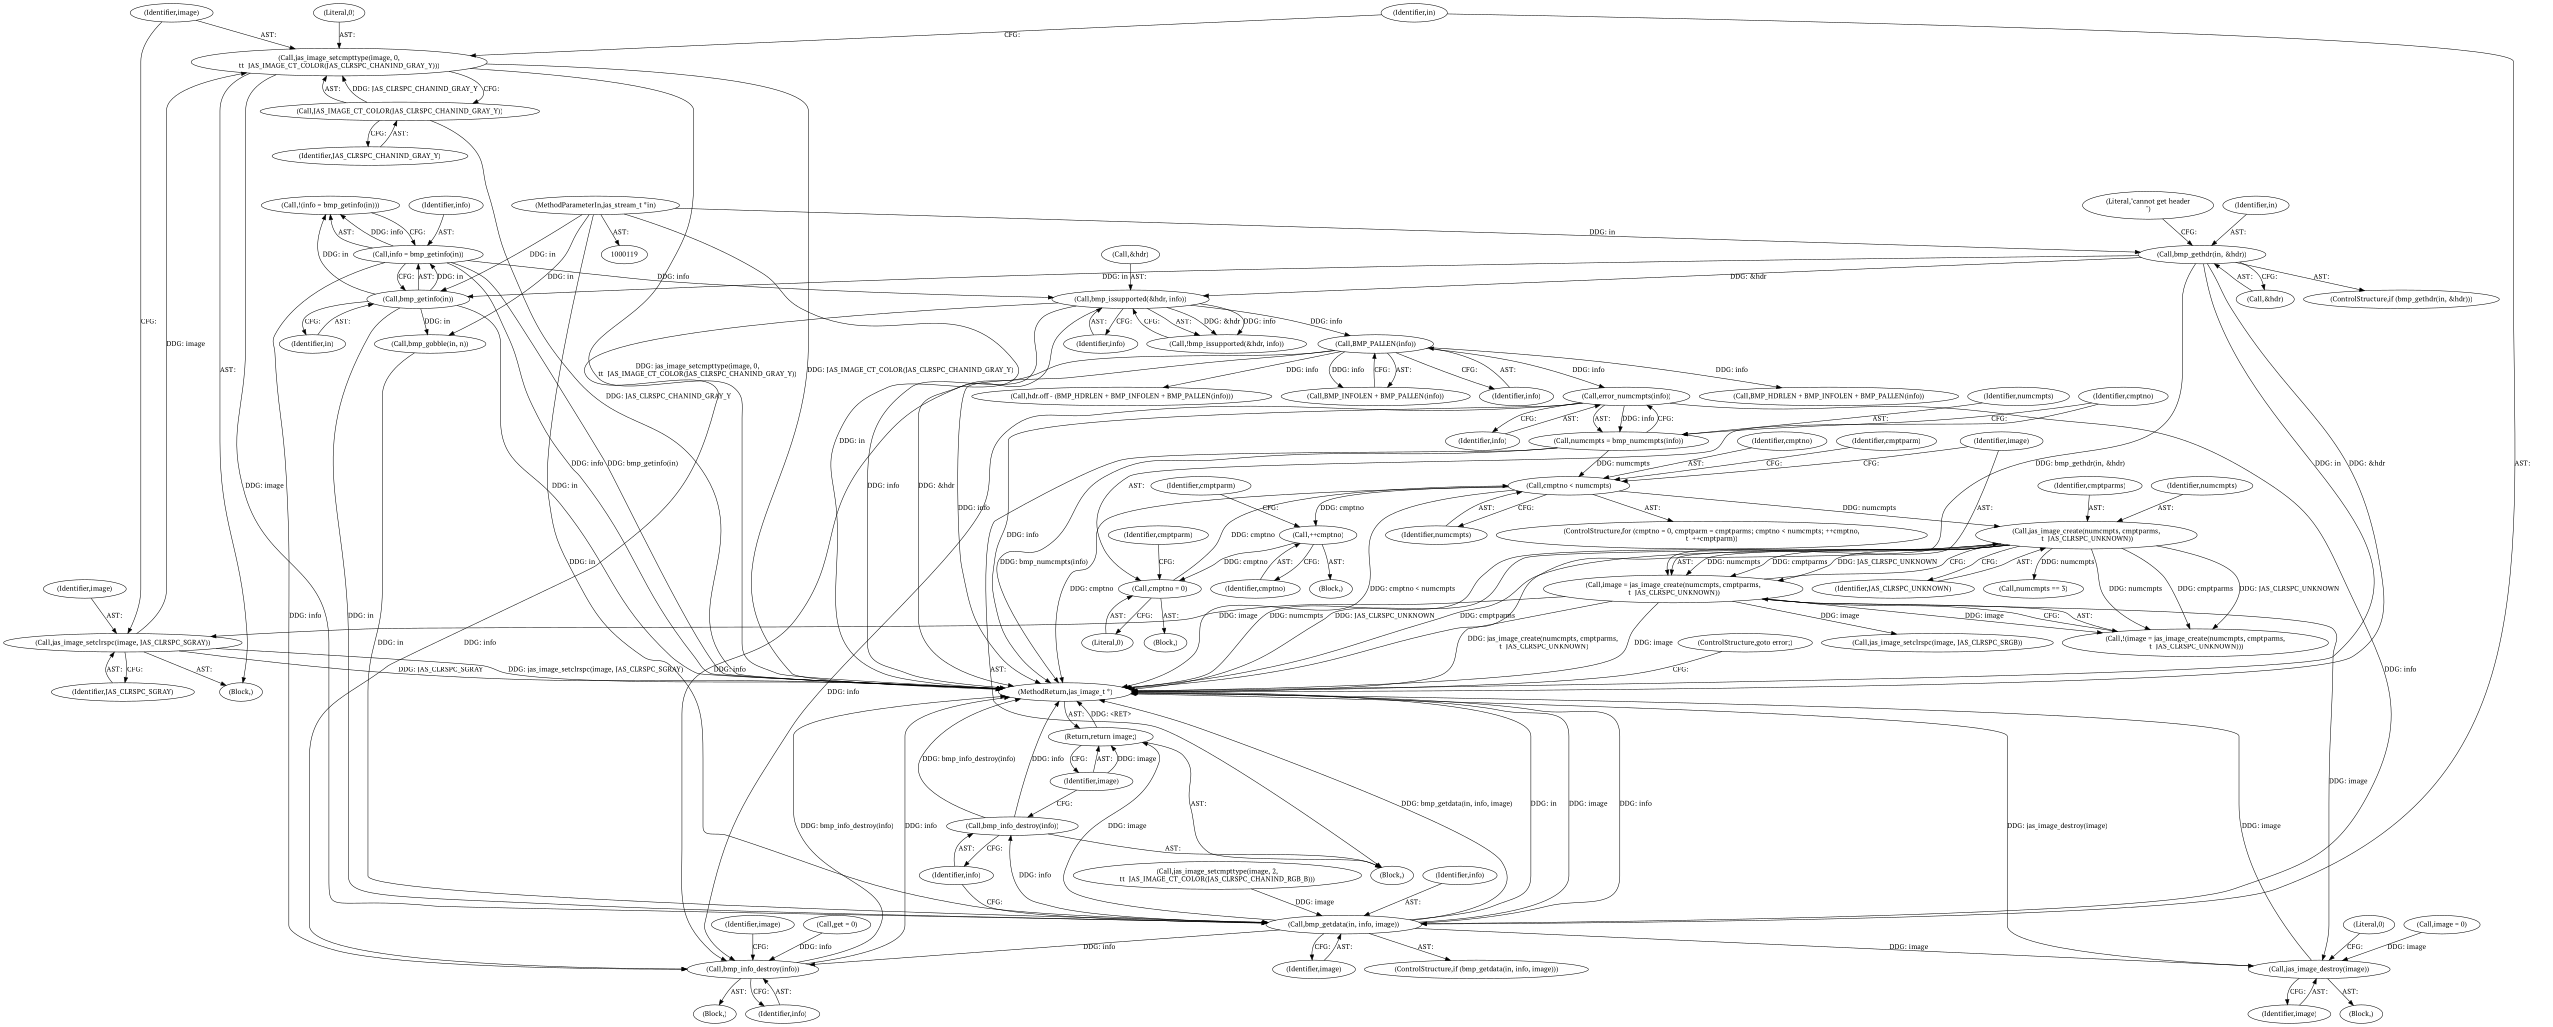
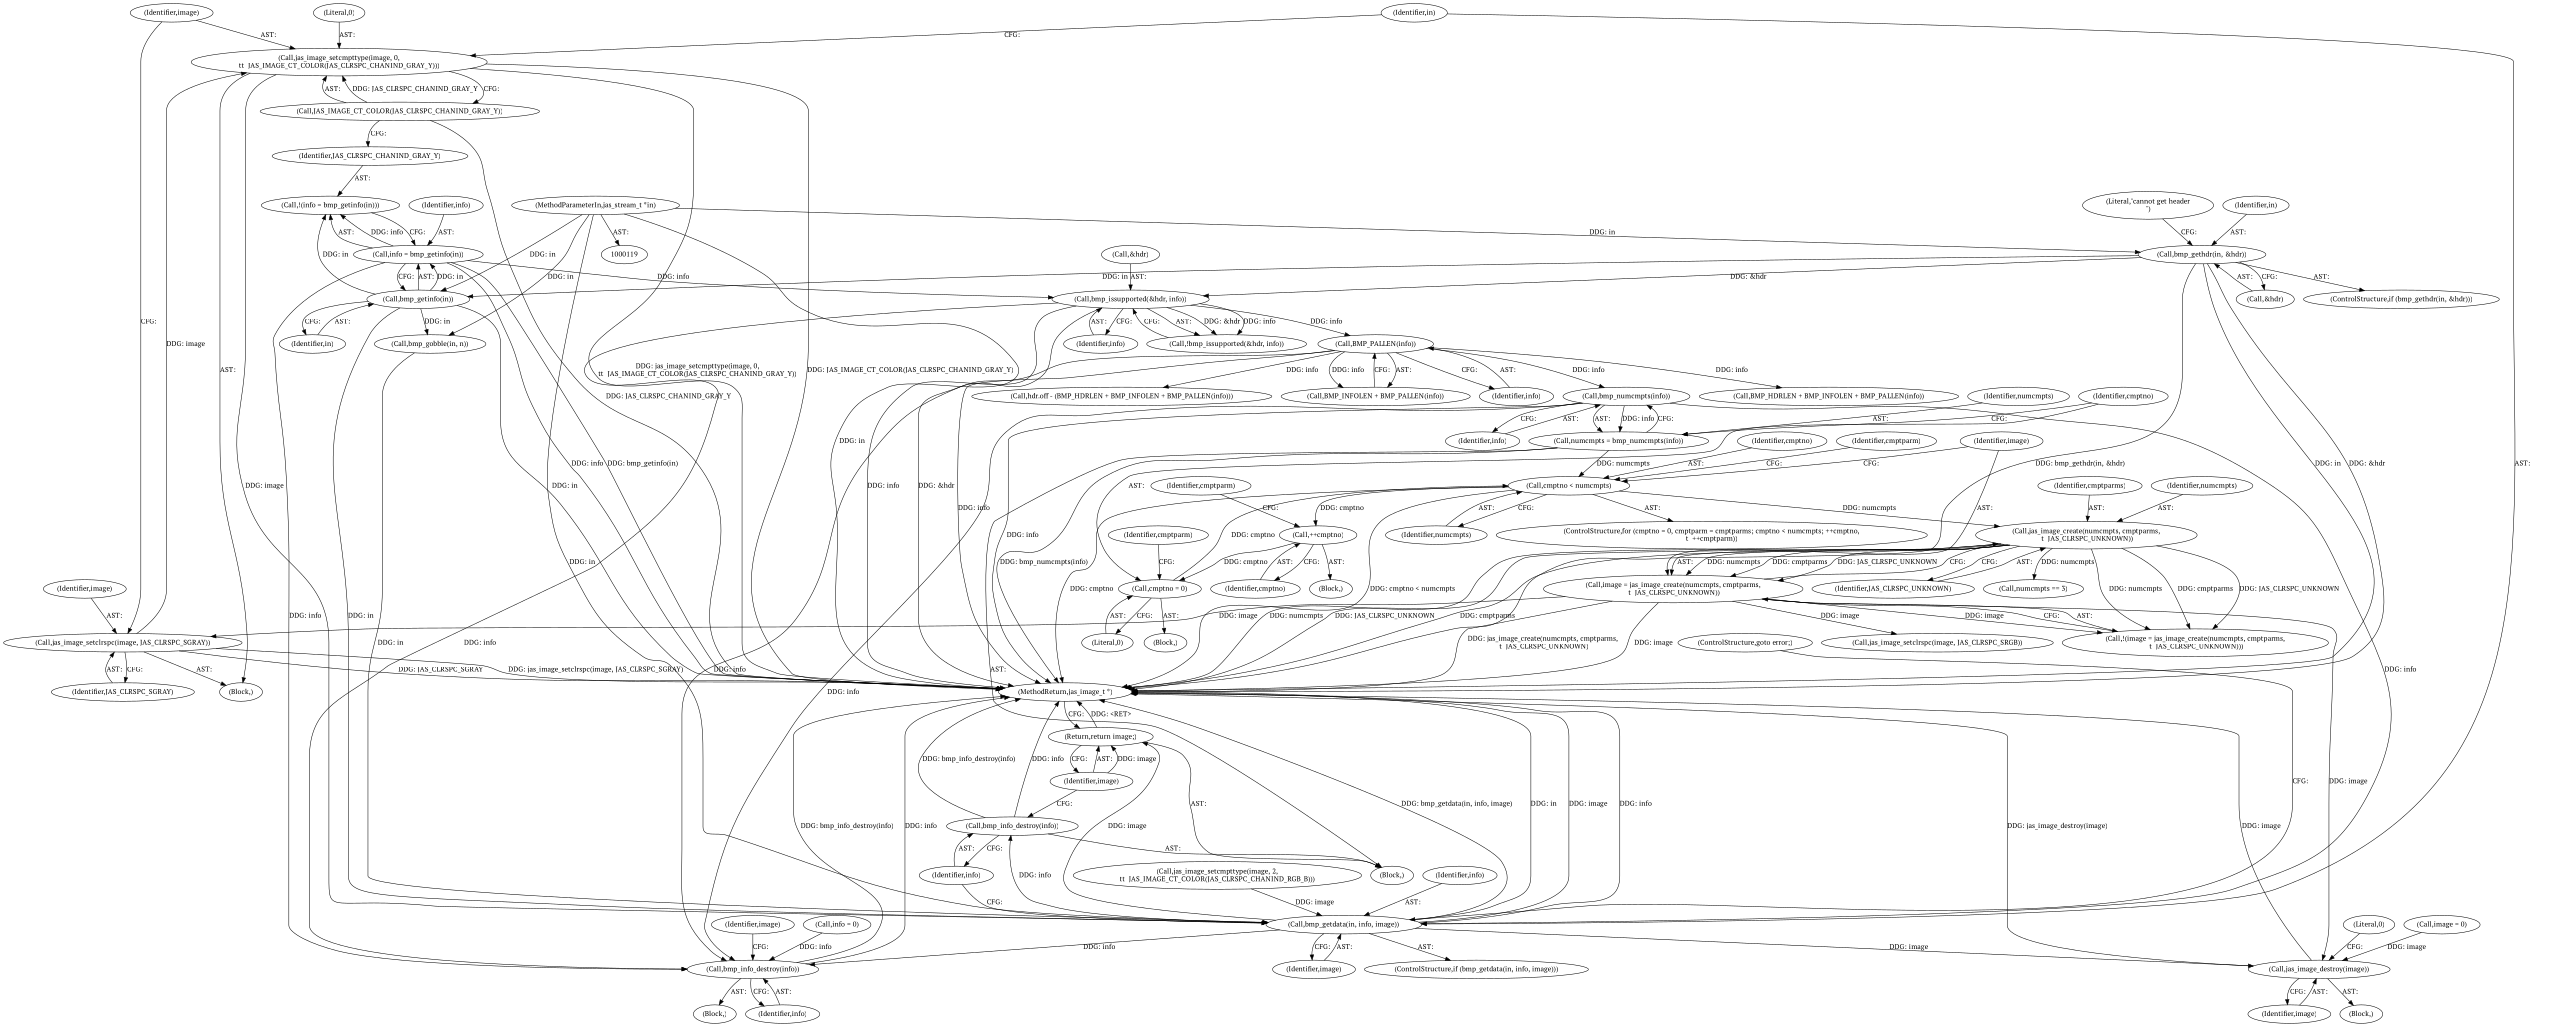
(389, 137) -> (352, 179)
(1626, 396) -> (1626, 396)
(1549, 682) -> (2186, 889)
(1077, 714) -> (1077, 714)
(837, 925) -> (837, 925)
